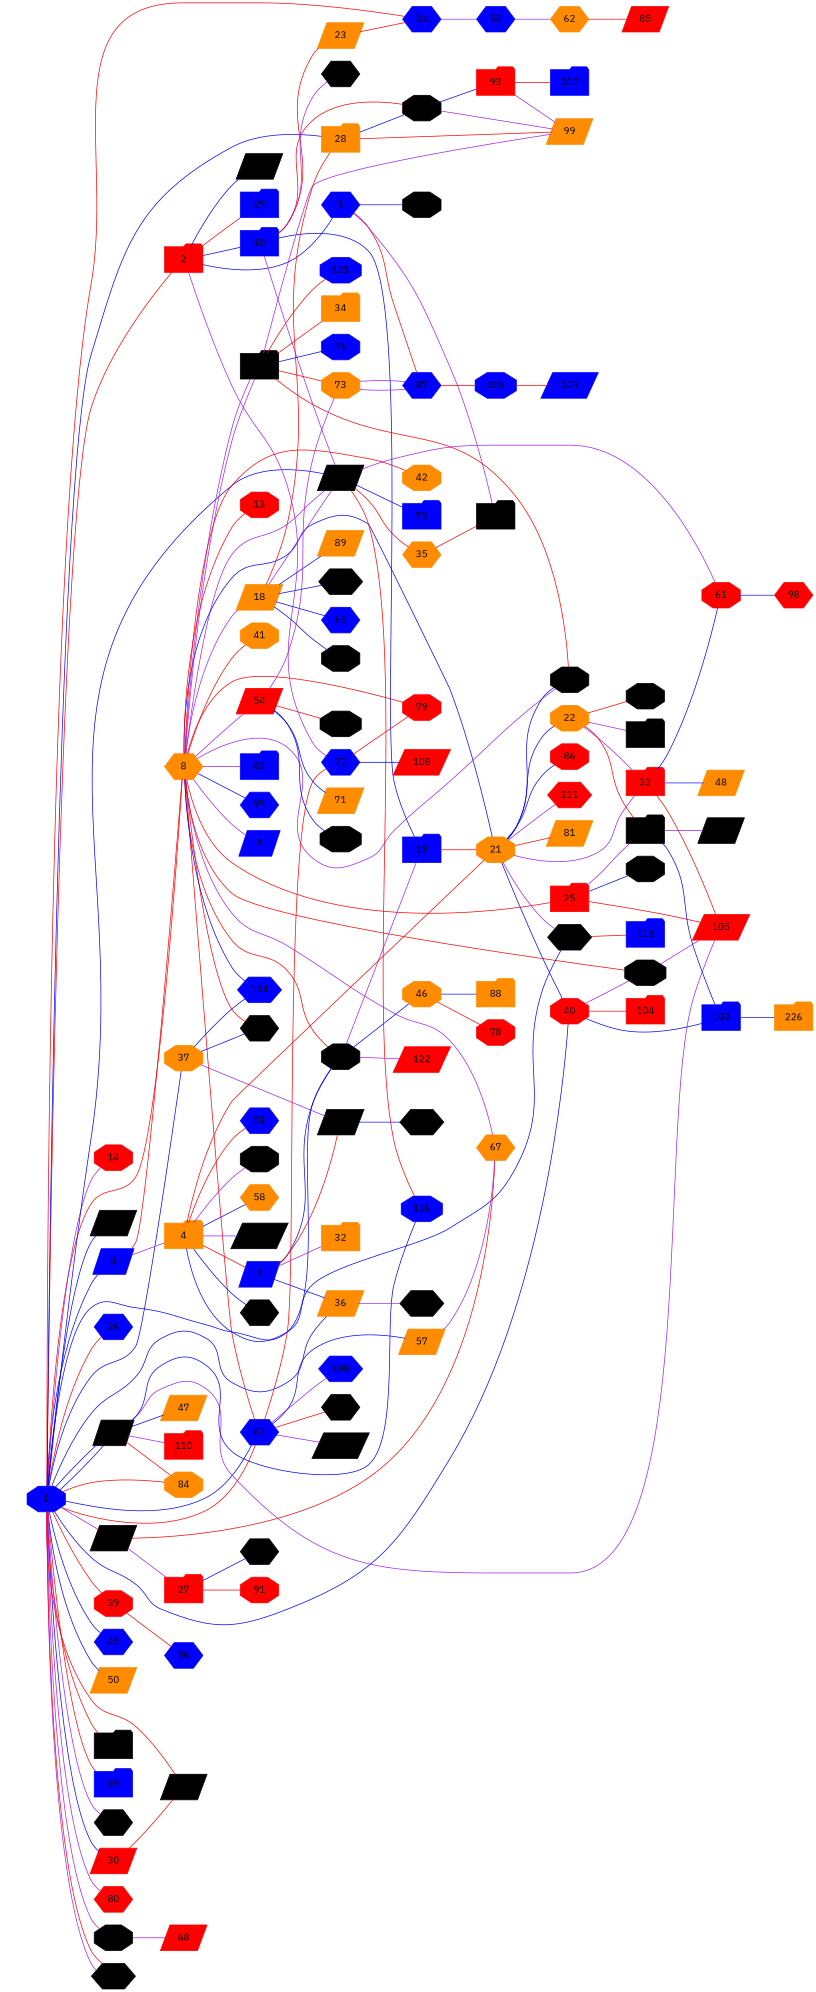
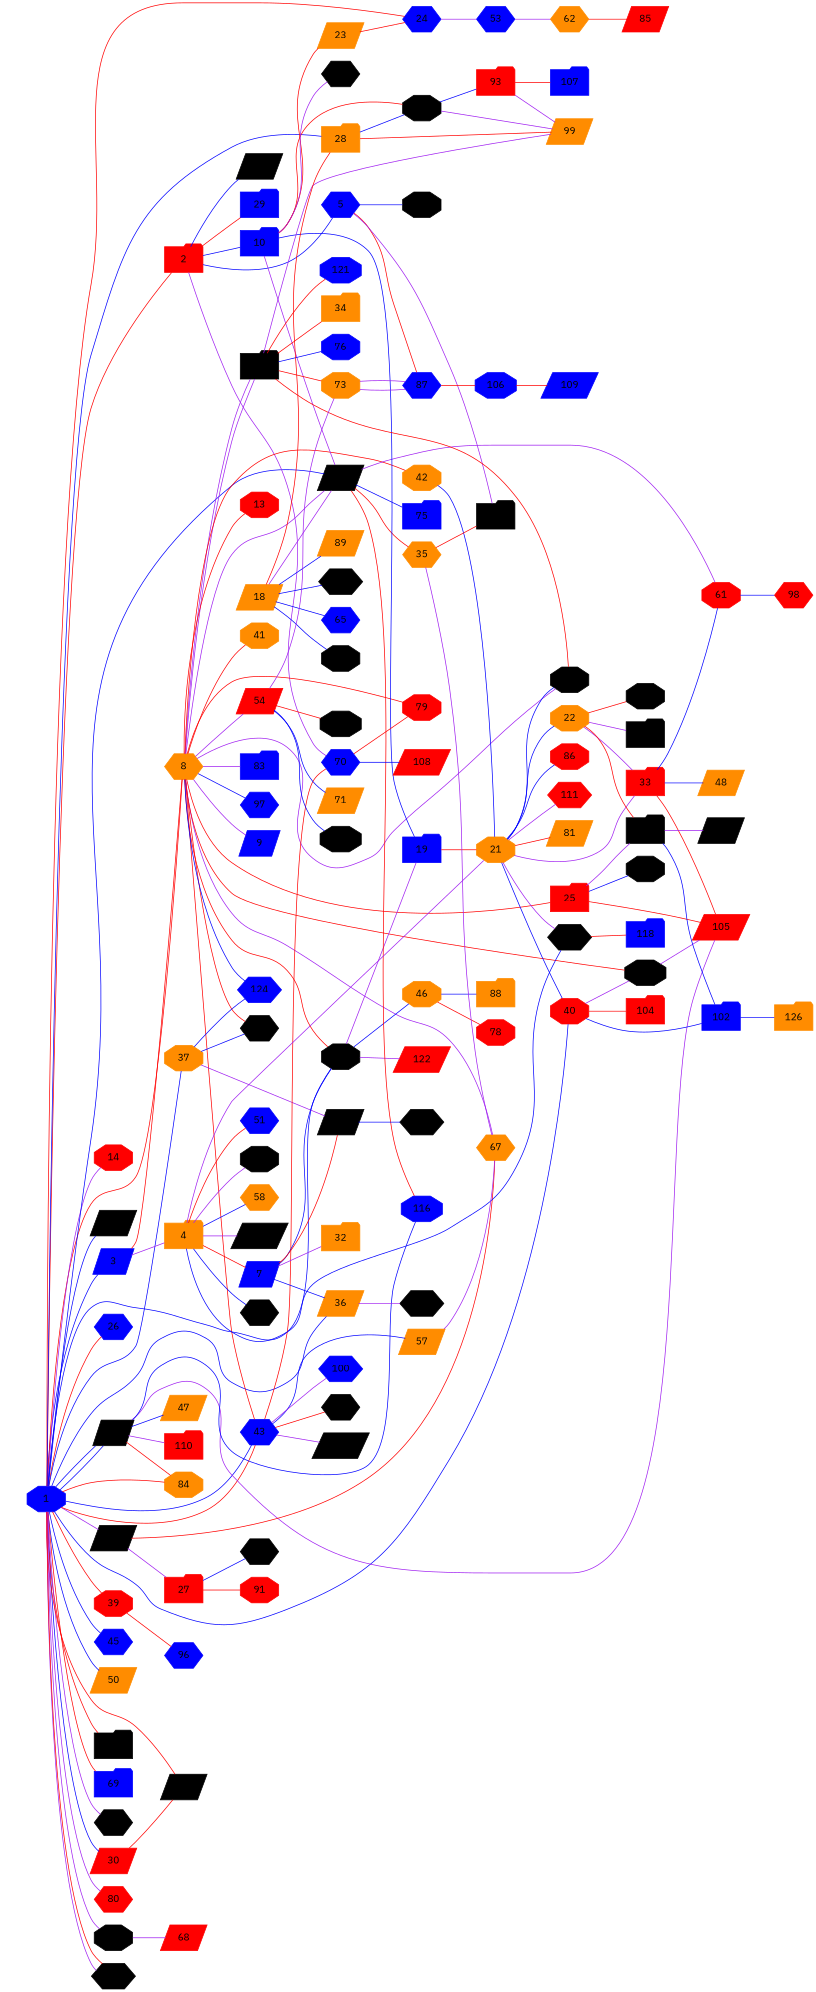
(349, 516) -> (484, 657)
(202, 678) -> none
none -> (462, 836)
(794, 1018) -> (794, 1018)
(302, 1034) -> (302, 1034)
